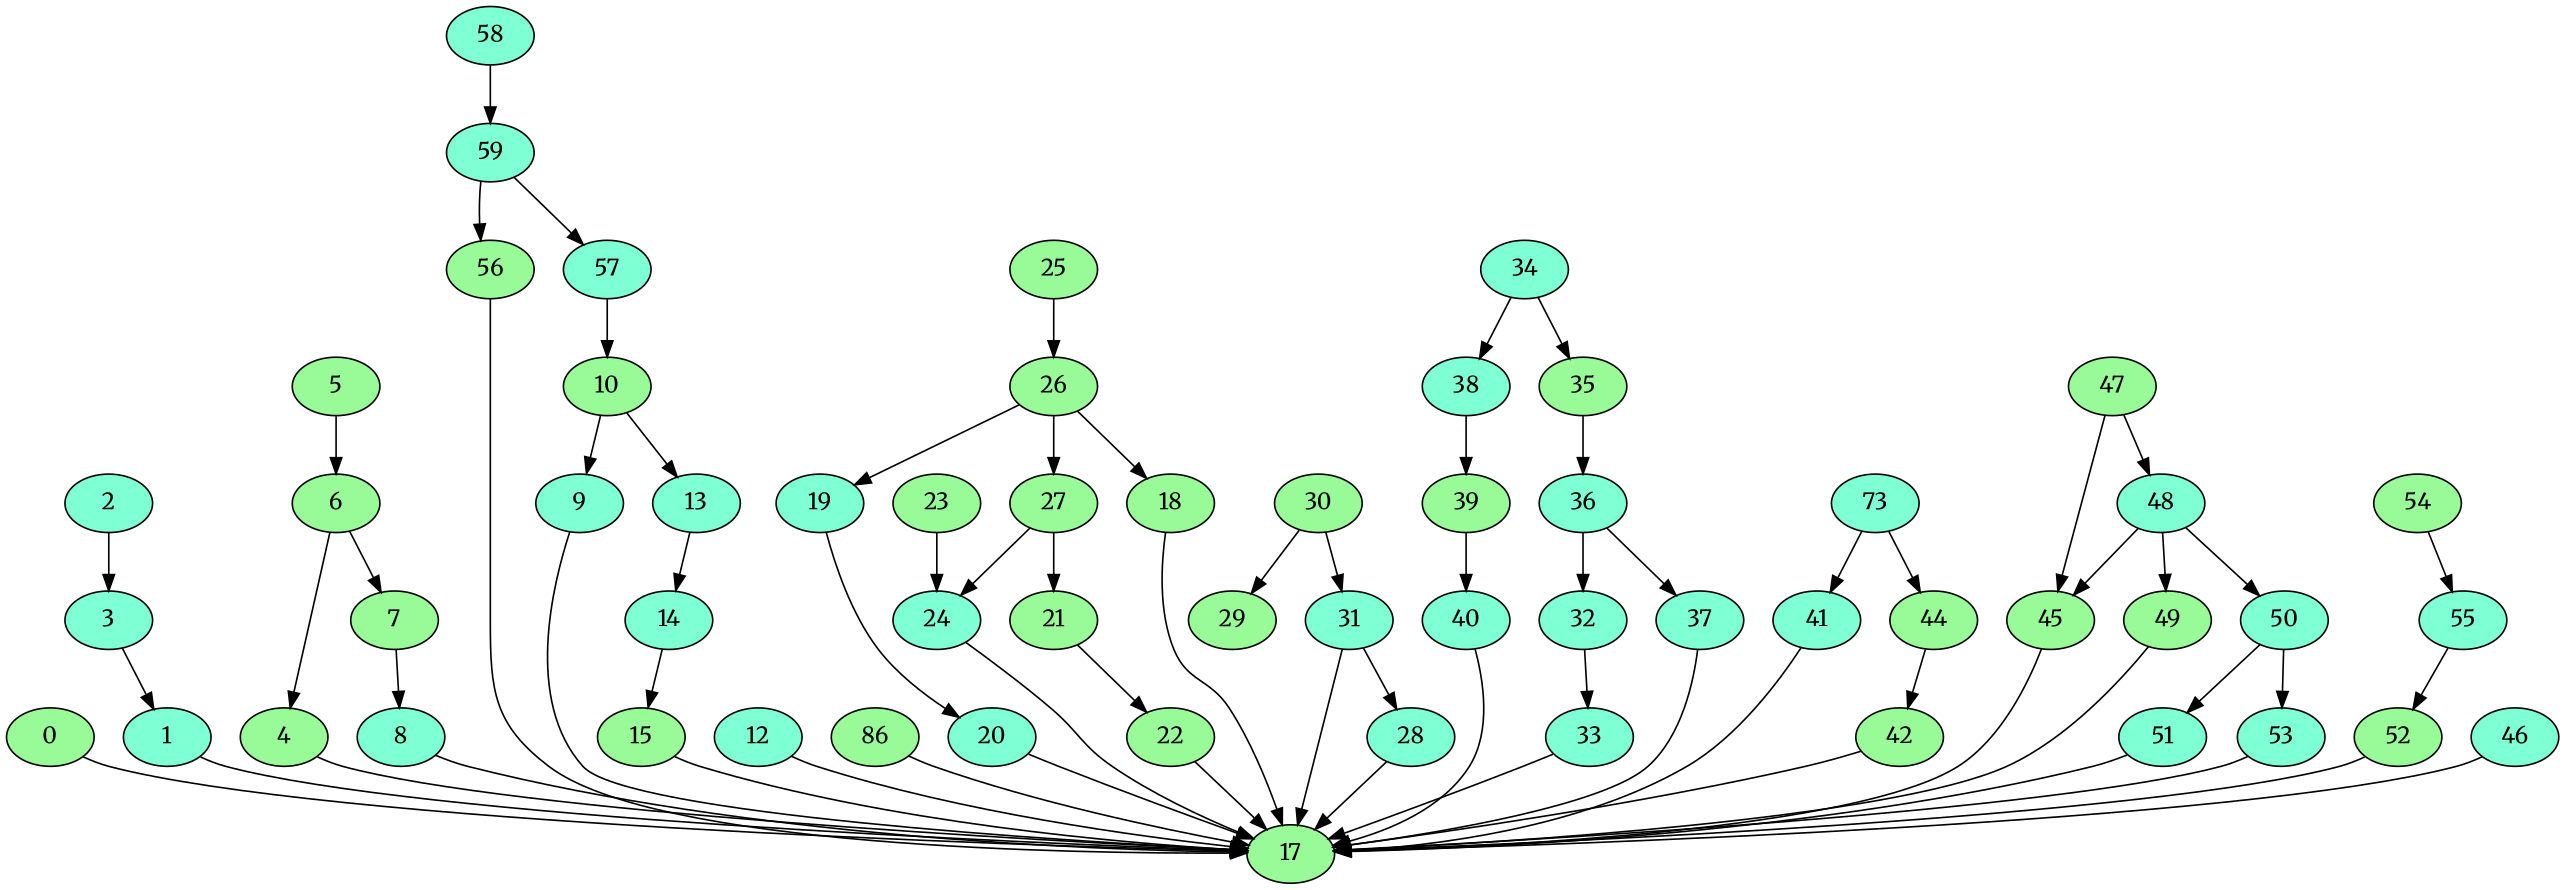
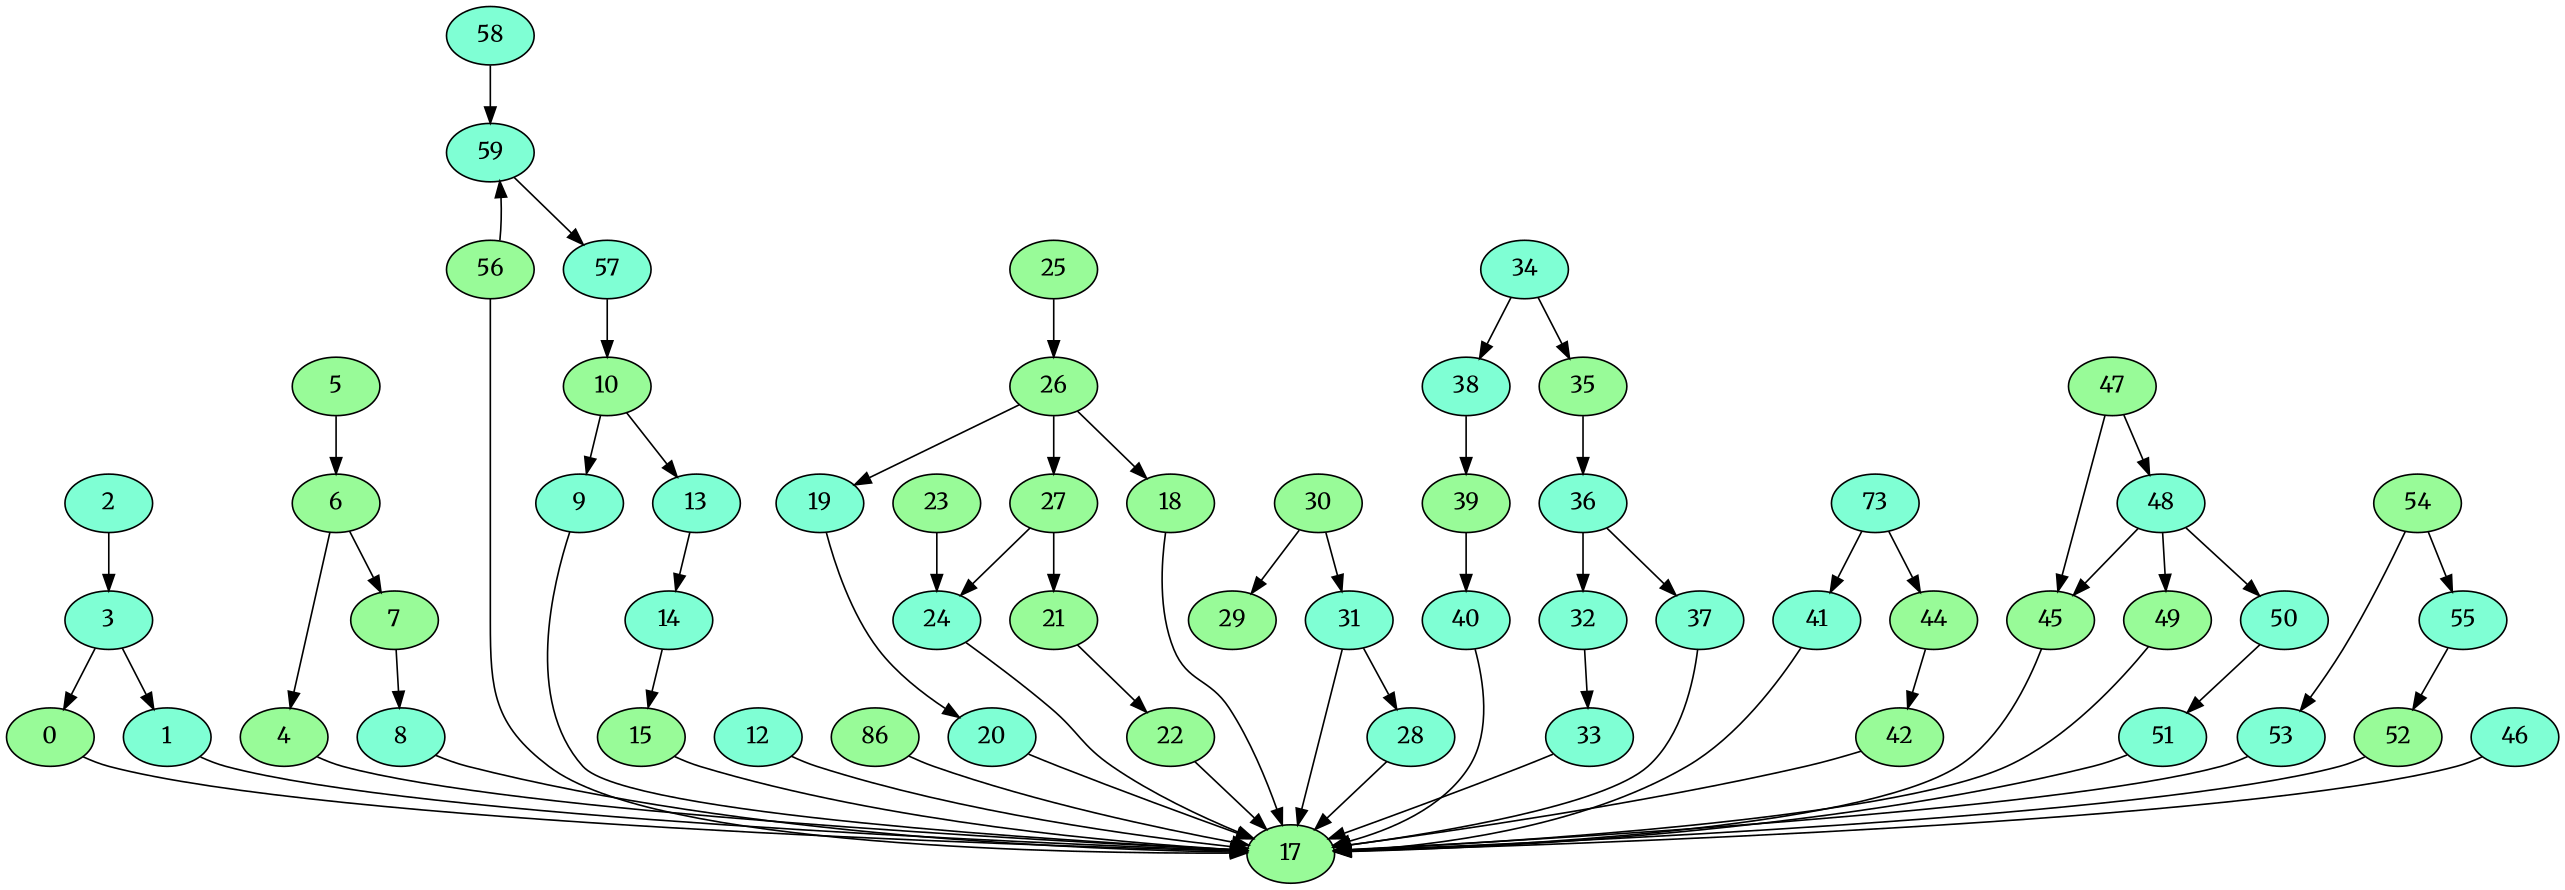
(479, 203) -> (501, 219)
none -> (83, 671)
(2283, 671) -> (2362, 617)
